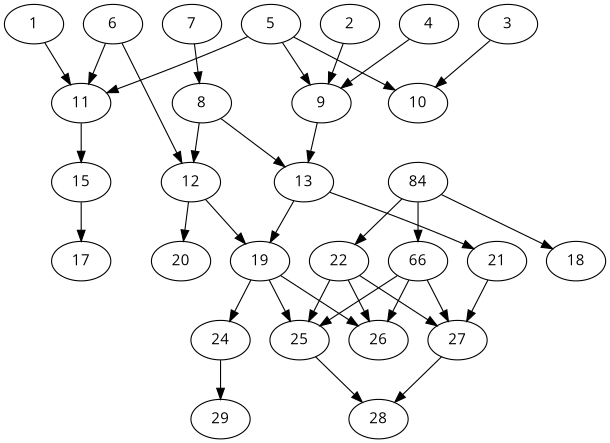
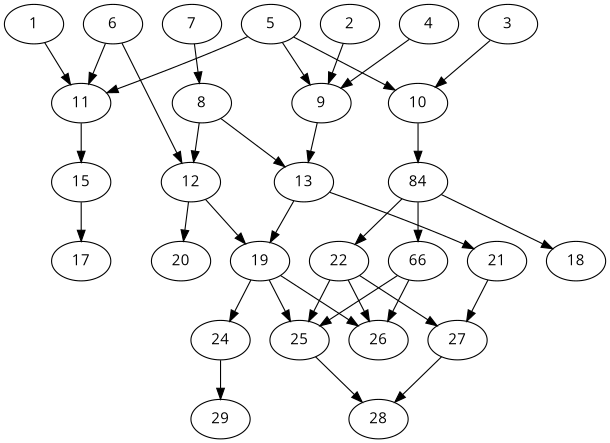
none -> (418, 137)
(435, 296) -> none
